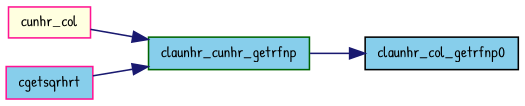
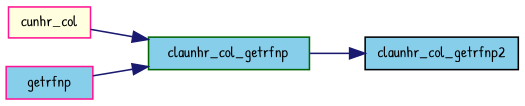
(229, 53) -> (229, 53)
(442, 53) -> (442, 53)
(50, 83) -> (50, 83)
